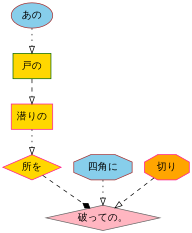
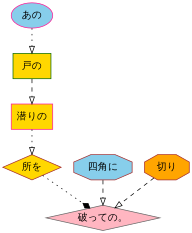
(32, 15) -> (32, 15)
(32, 167) -> (32, 167)
(167, 167) -> (167, 167)
(63, 189) -> (63, 189)
(103, 189) -> (103, 189)
